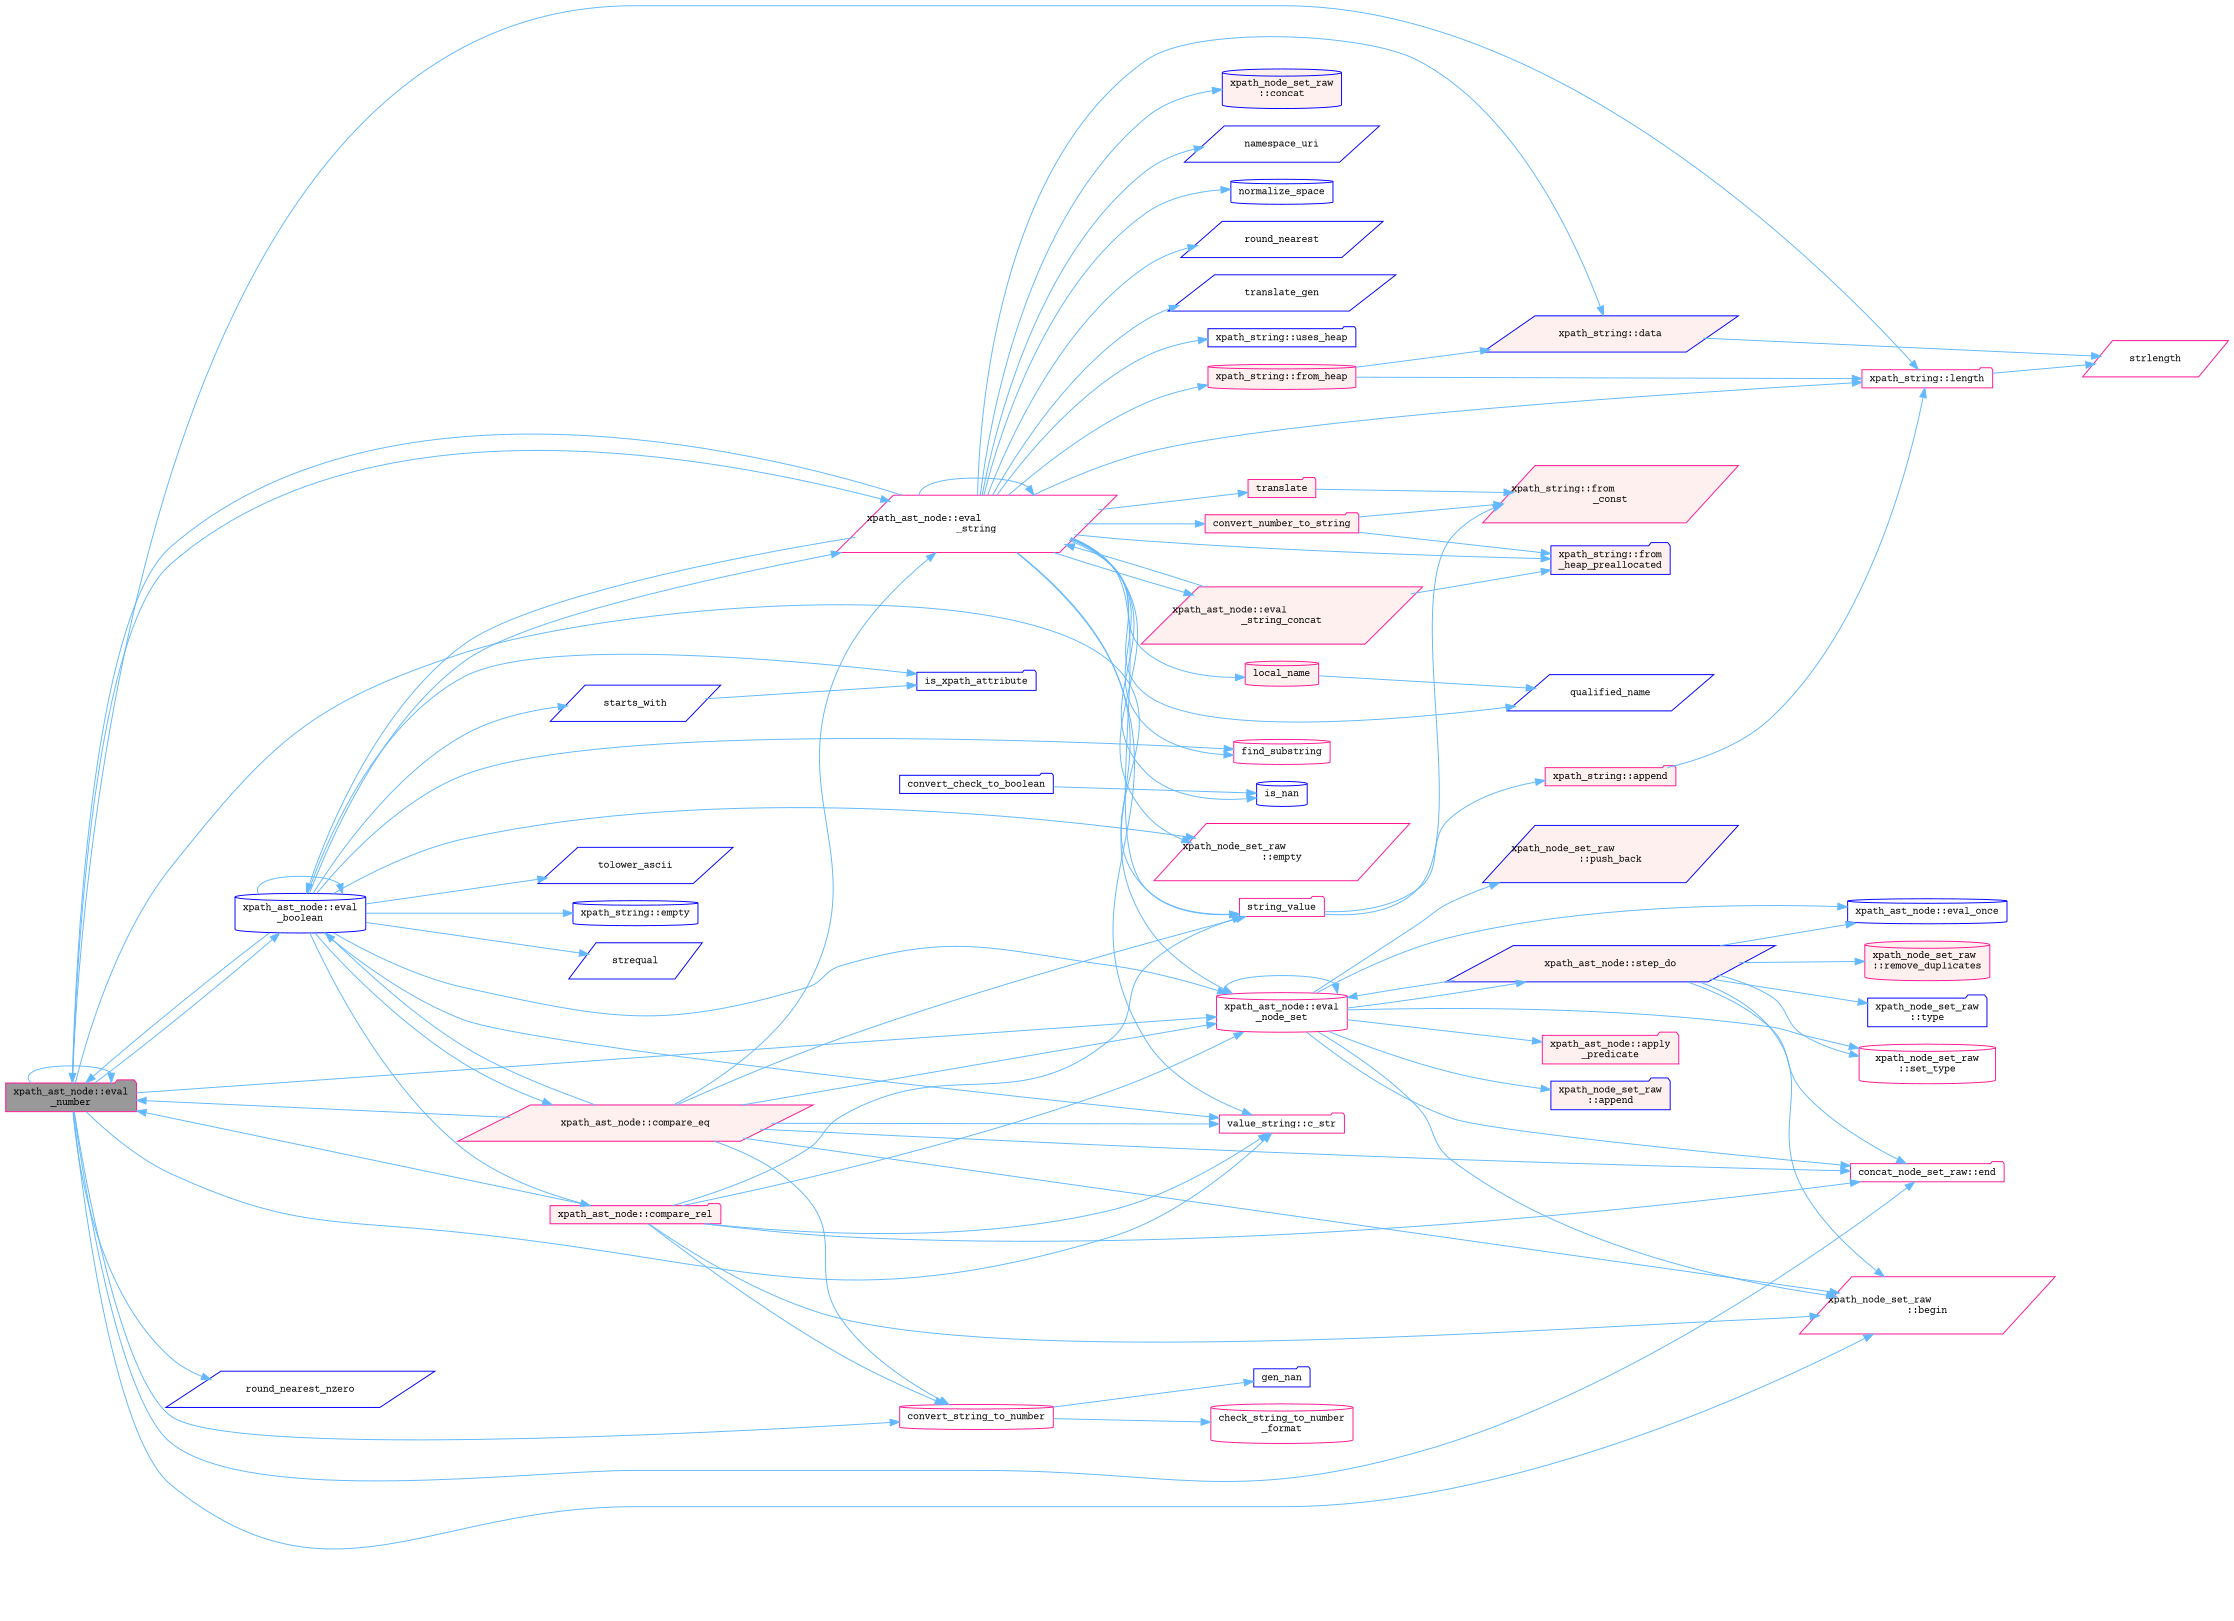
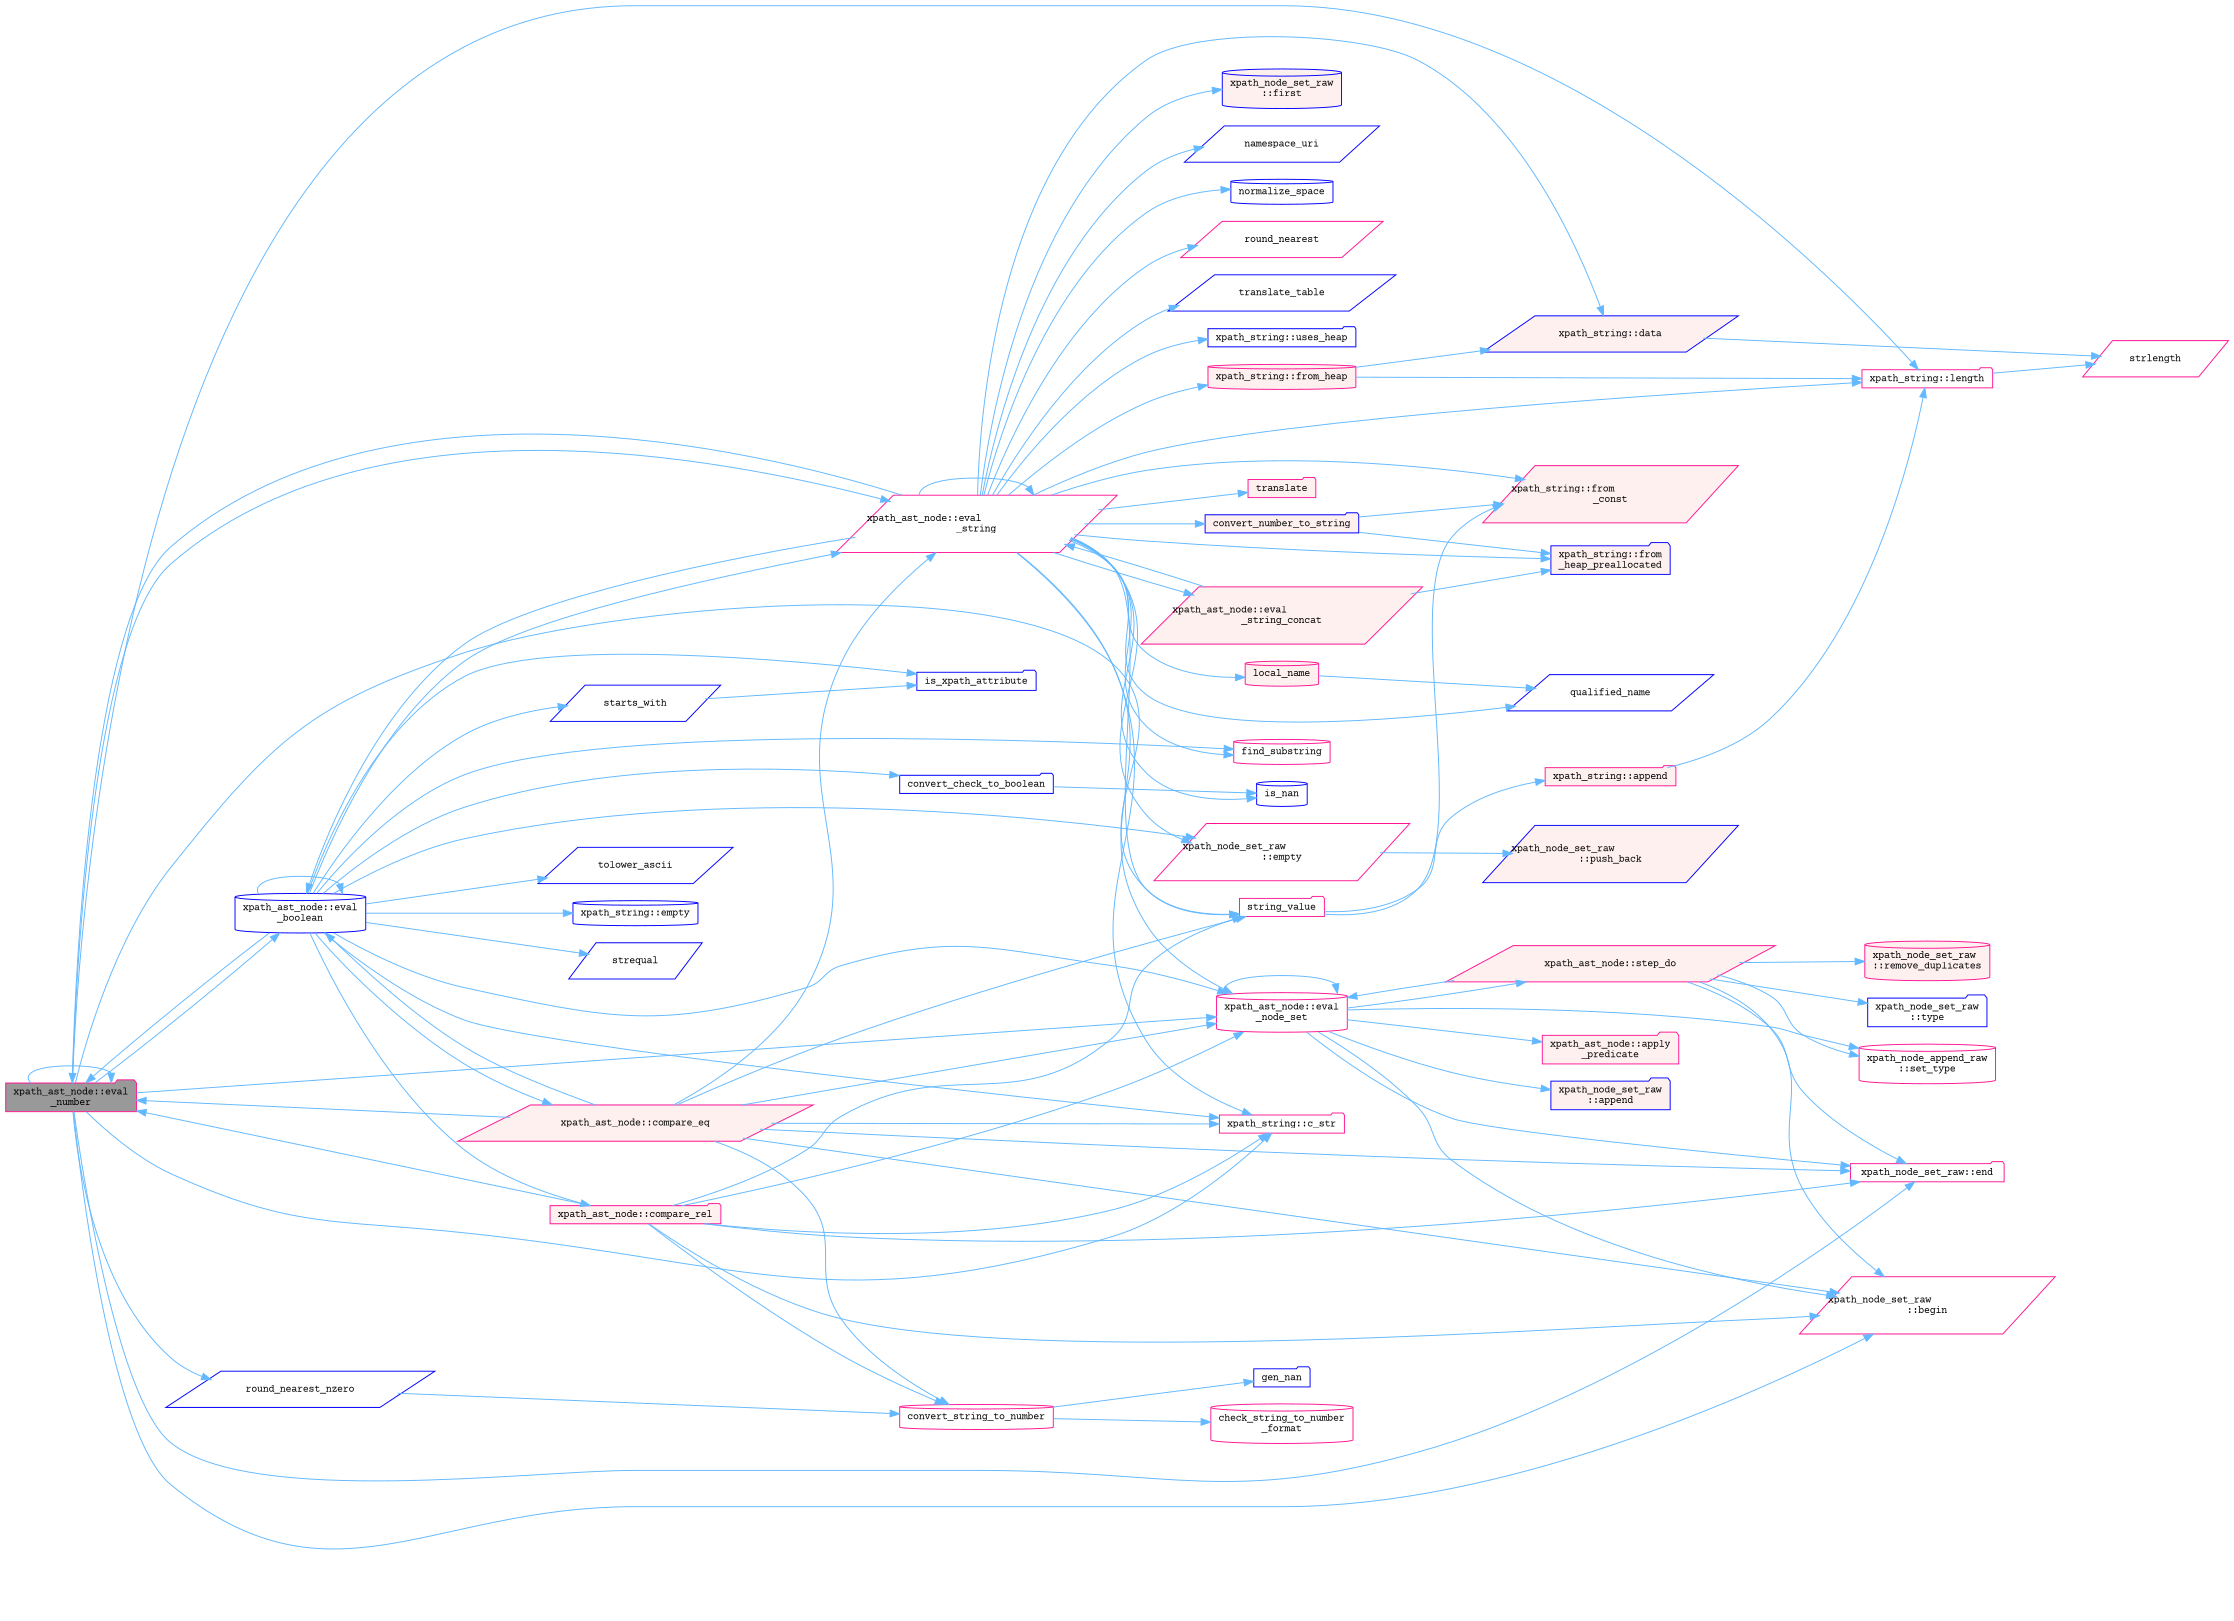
(1282, 89) -> (1282, 89)
(1282, 239) -> (1282, 239)
(1282, 293) -> (1282, 293)
(1410, 491) -> (1282, 461)
(1282, 524) -> (1282, 524)
none -> (592, 780)
(1927, 911) -> none
(1400, 936) -> (1441, 853)
(1611, 964) -> (1611, 964)
(1927, 1064) -> (1927, 1064)
(1282, 1124) -> (1282, 1124)
(1927, 1173) -> (1927, 1173)
(368, 1439) -> (644, 1403)
